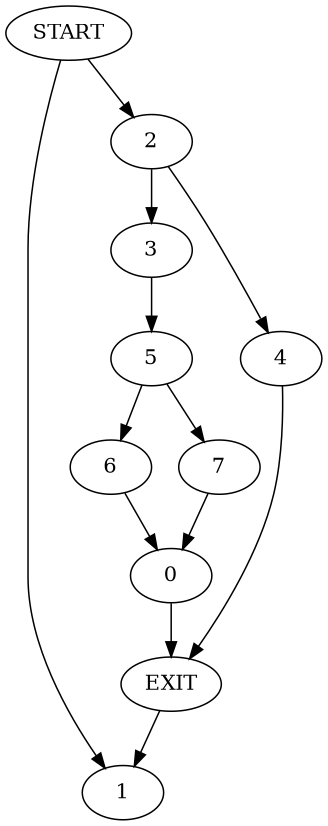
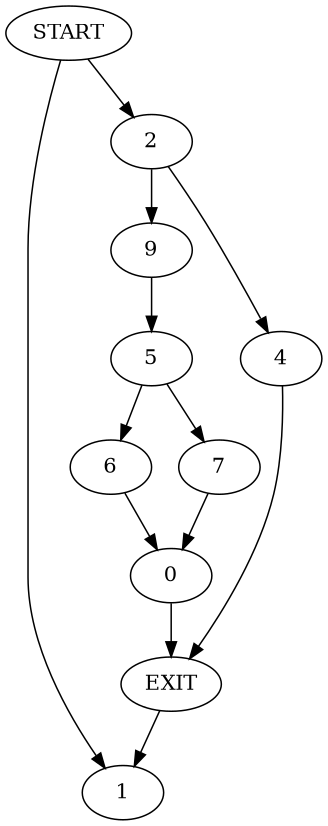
(152, 250) -> (152, 250)
